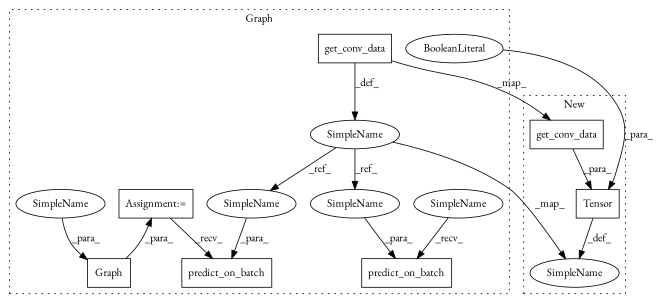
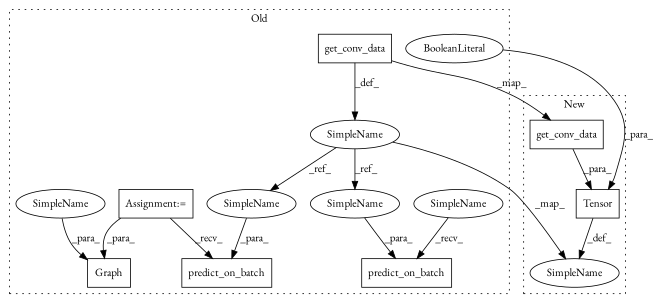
(259, 19) -> (259, 19)
(139, 243) -> (107, 232)
